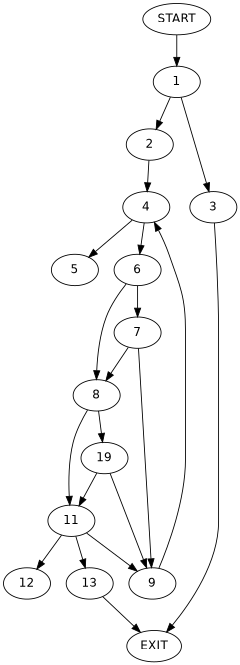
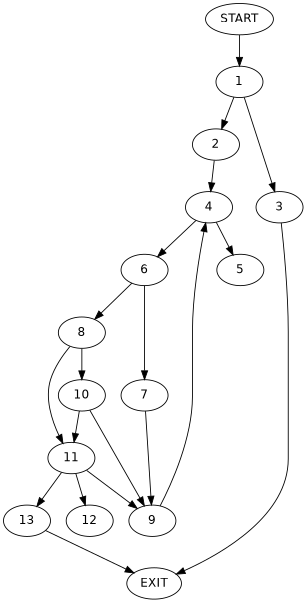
(120, 360) -> none
(104, 458) -> (82, 395)
